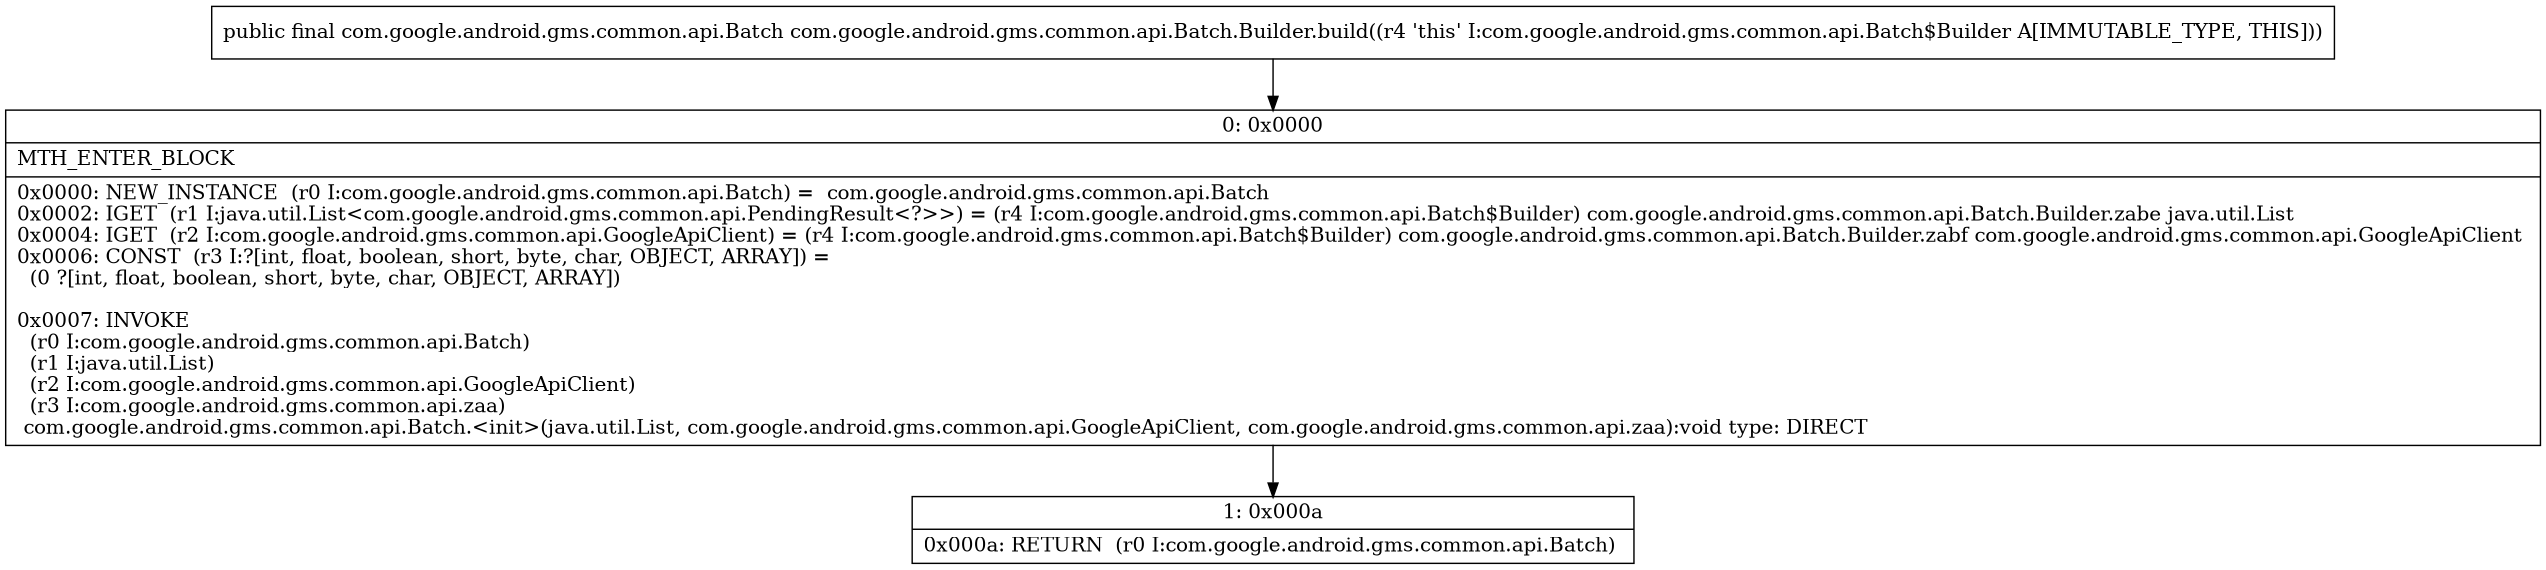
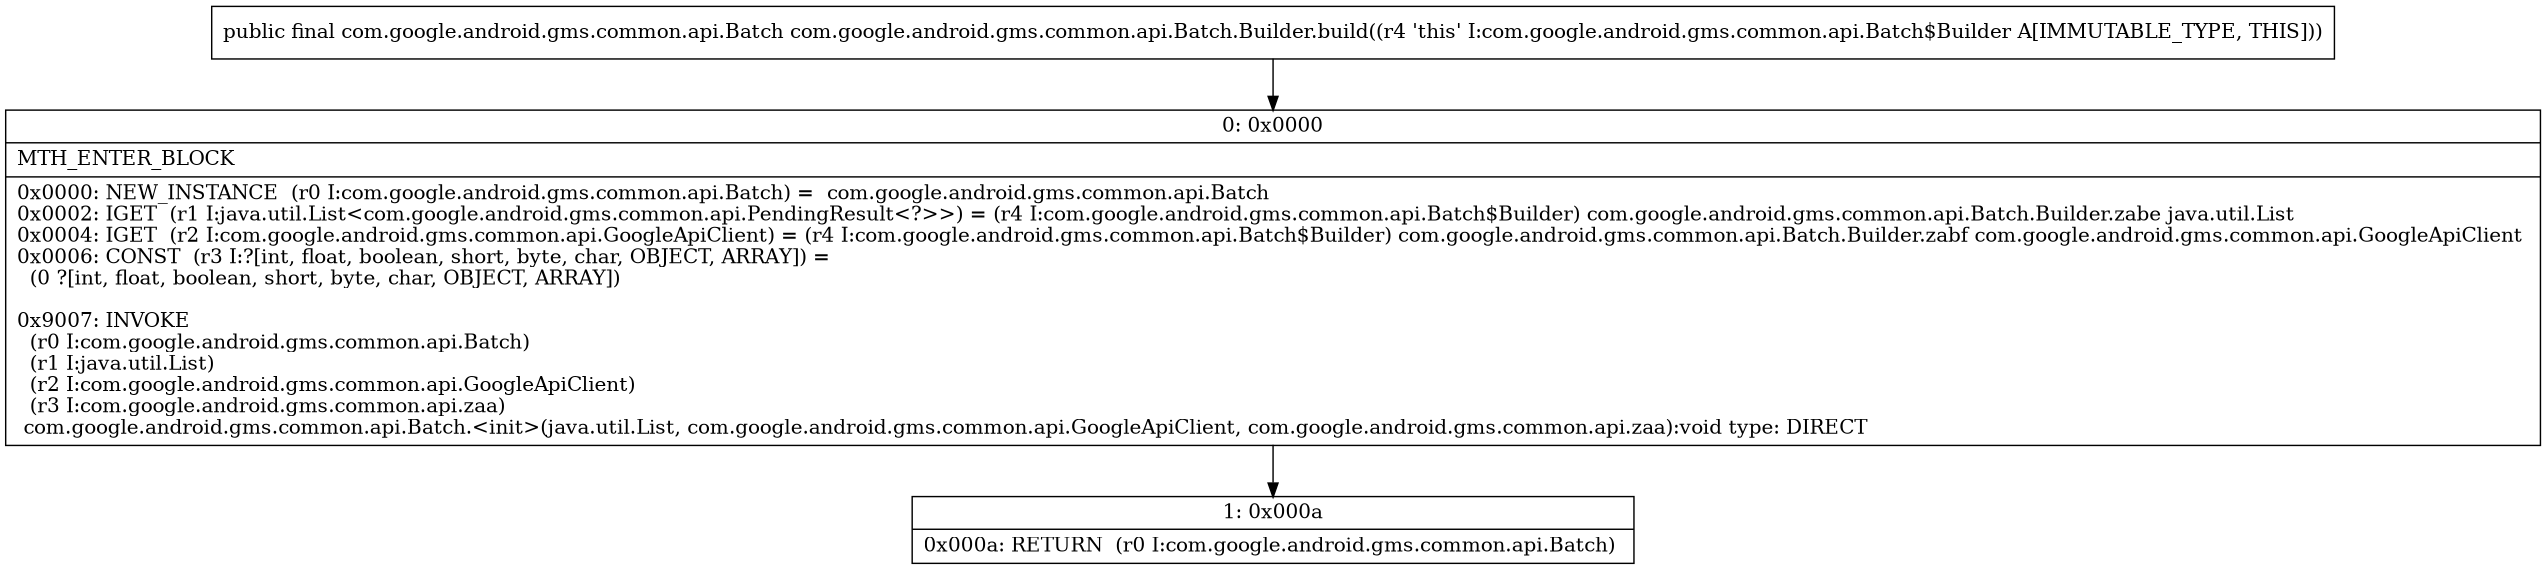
(110, 321) -> (110, 321)
